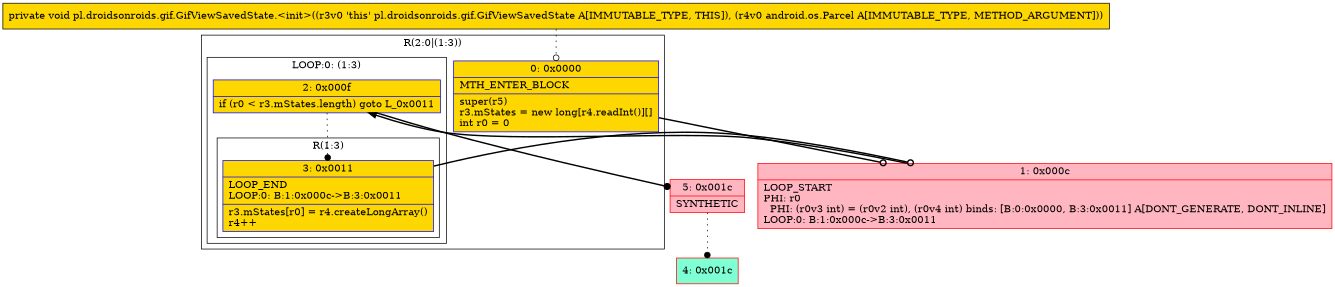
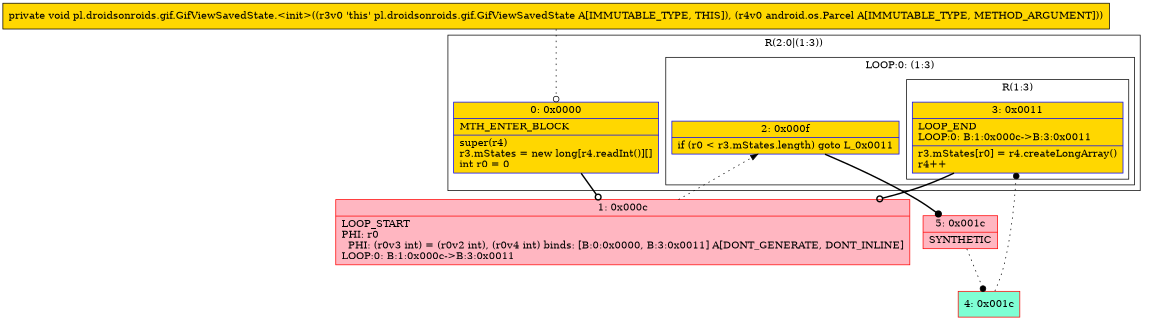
(483, 102) -> (483, 143)
(327, 133) -> (1010, 236)
(561, 137) -> (715, 179)
